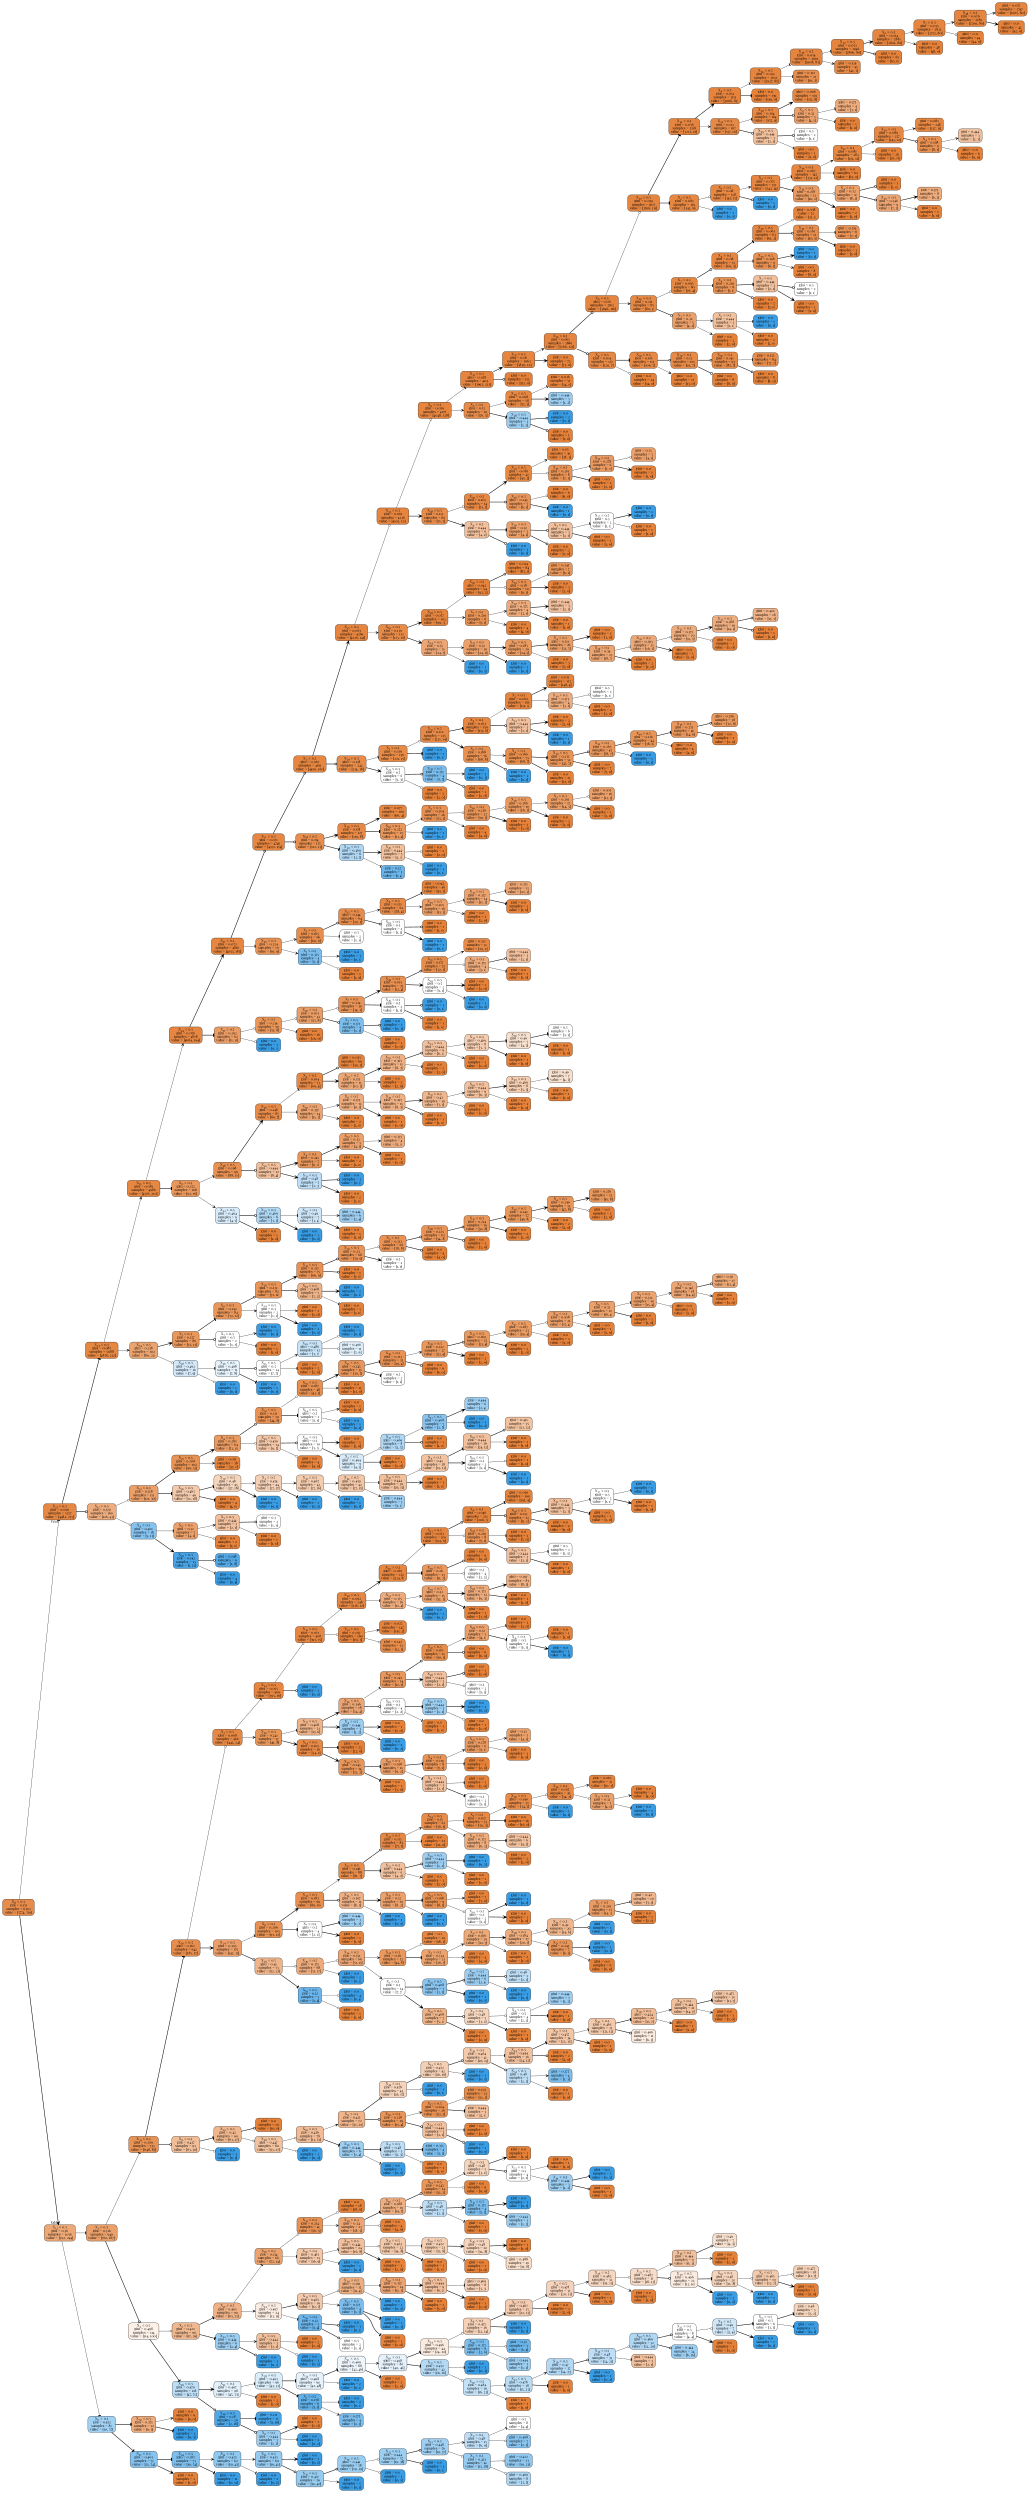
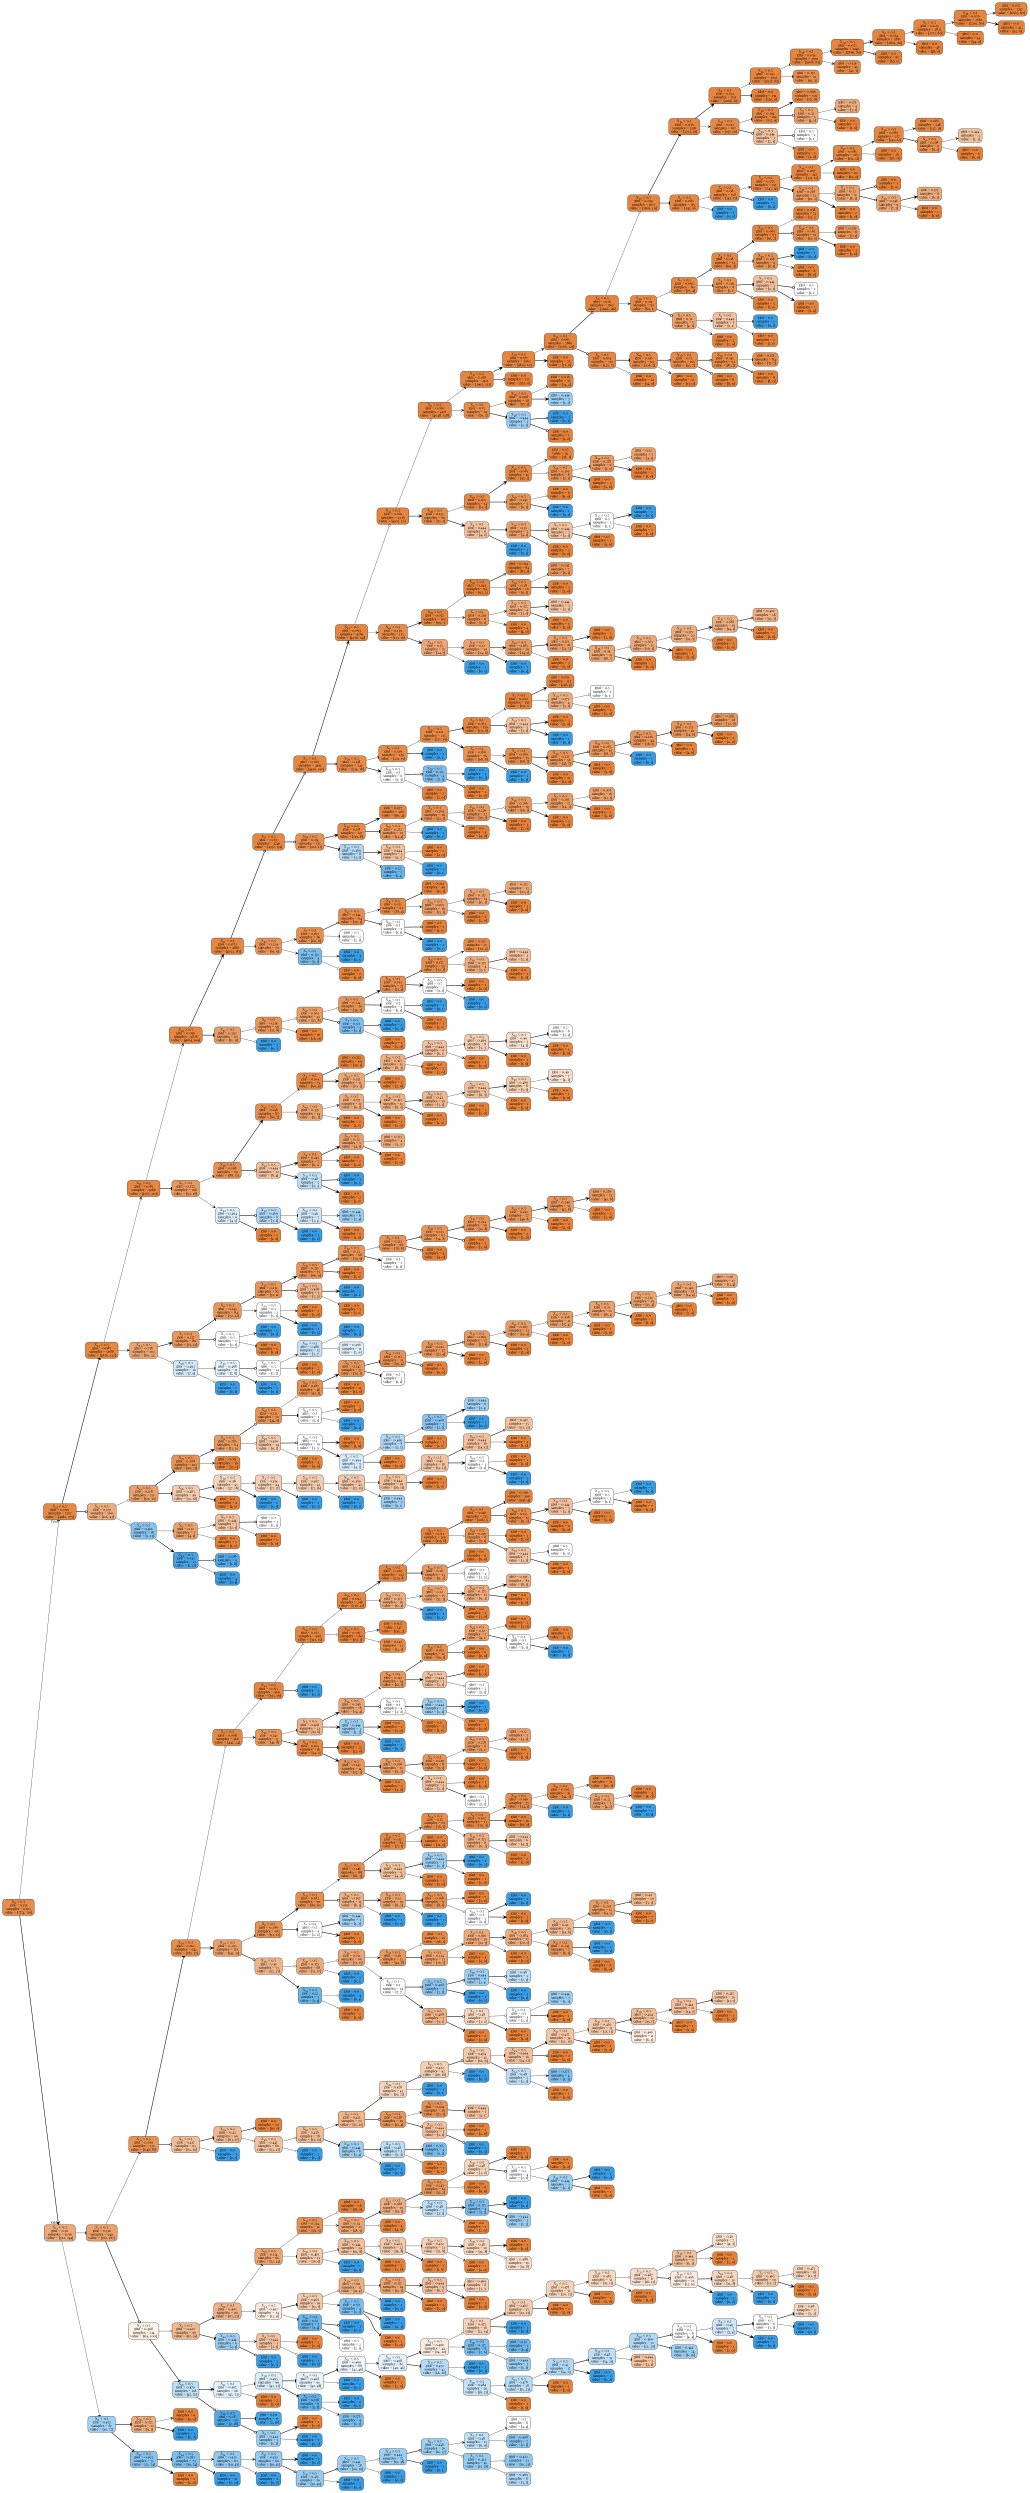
(806, 213) -> (806, 213)
(560, 453) -> (560, 453)
(393, 1627) -> (393, 1627)
(477, 2094) -> none
